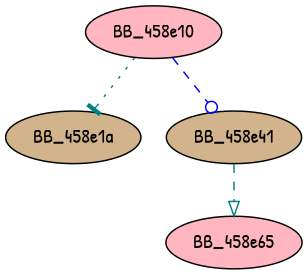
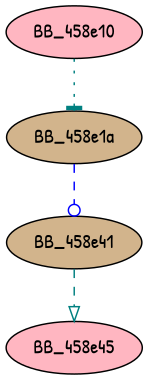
(190, 80) -> (74, 184)
(234, 243) -> (74, 348)
